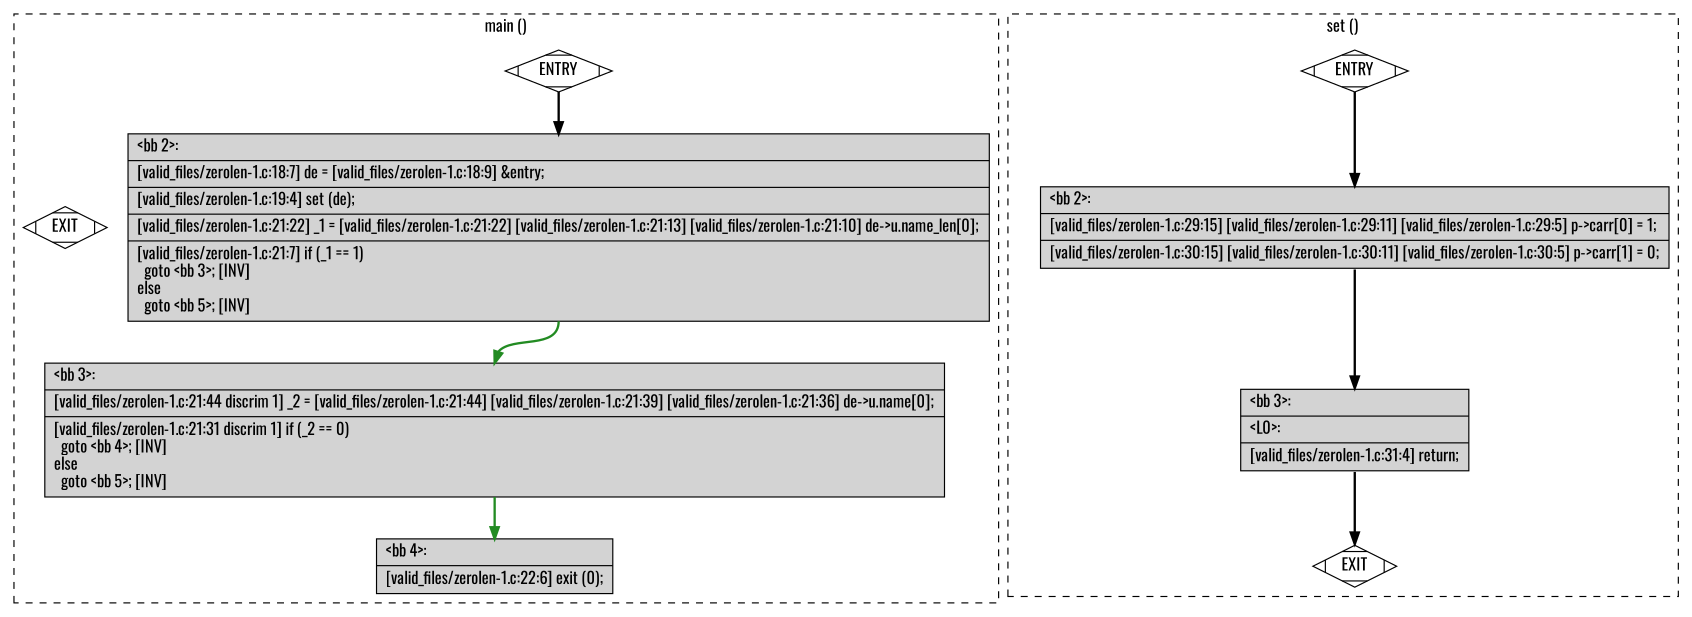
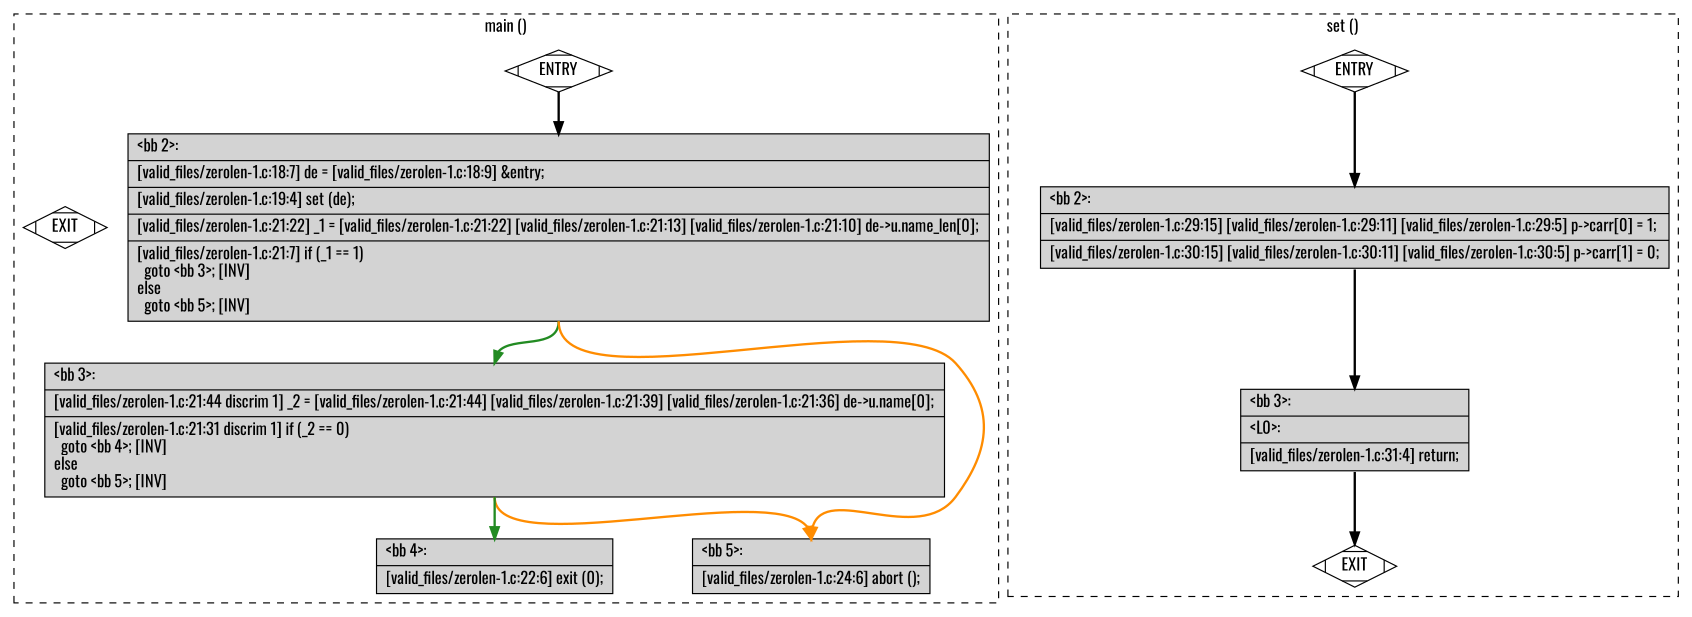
none -> (811, 566)
